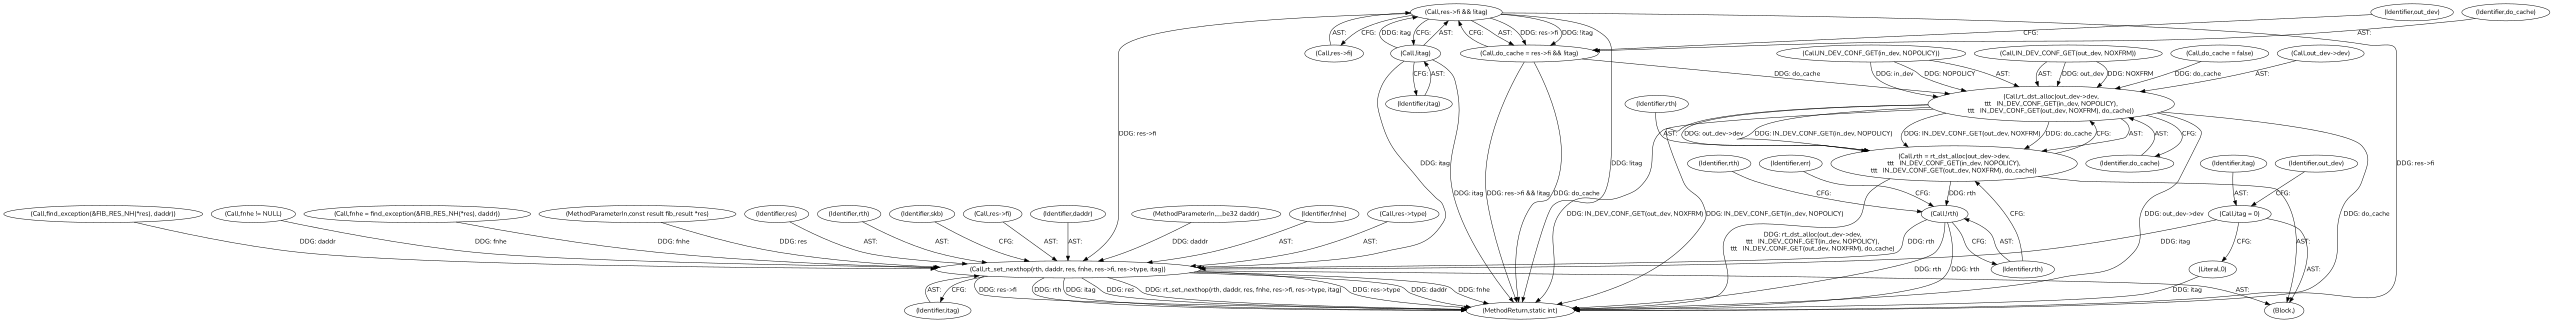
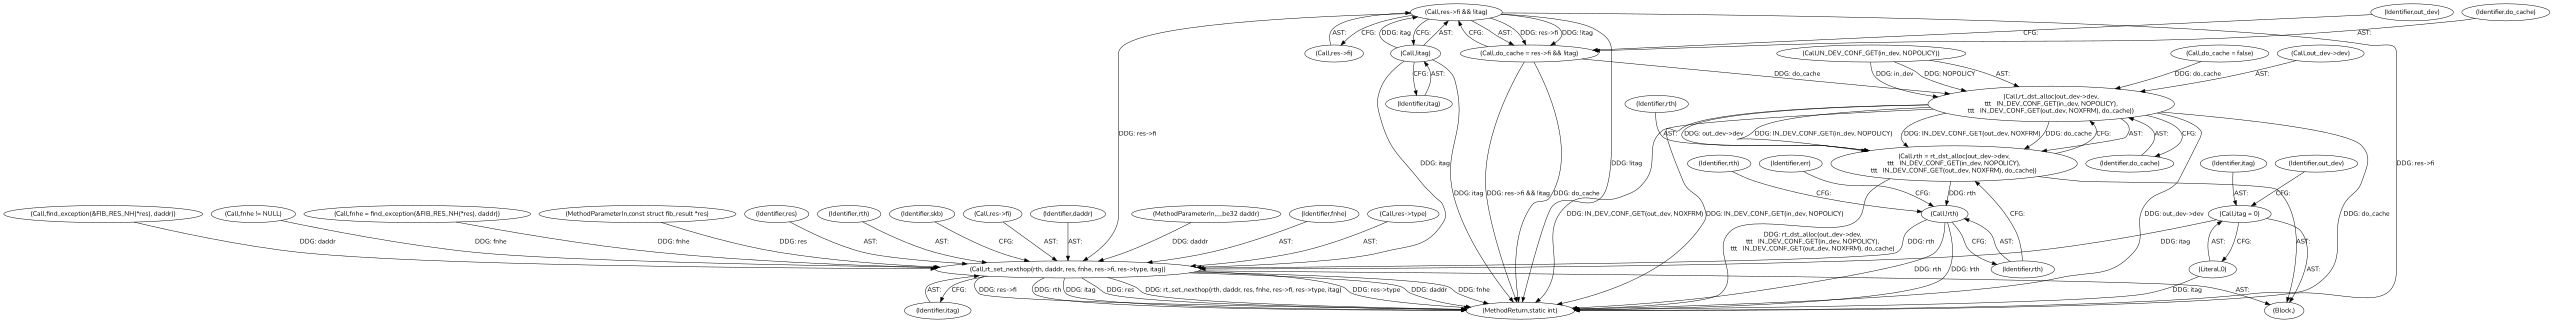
(2068, 54) -> none
(637, 214) -> (637, 214)
none -> (2208, 241)
